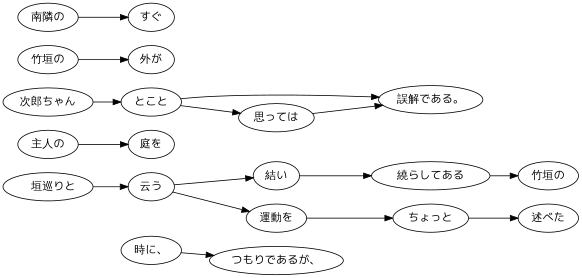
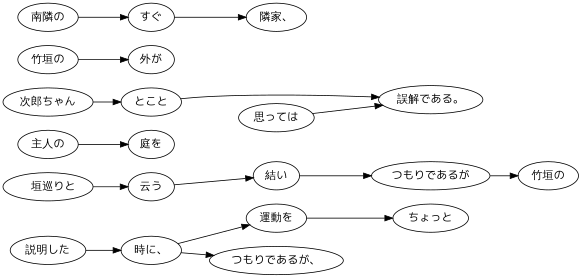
none -> (276, 17)
(207, 109) -> none
(431, 176) -> (431, 176)
(207, 201) -> (210, 235)
(548, 218) -> none
none -> (48, 250)
